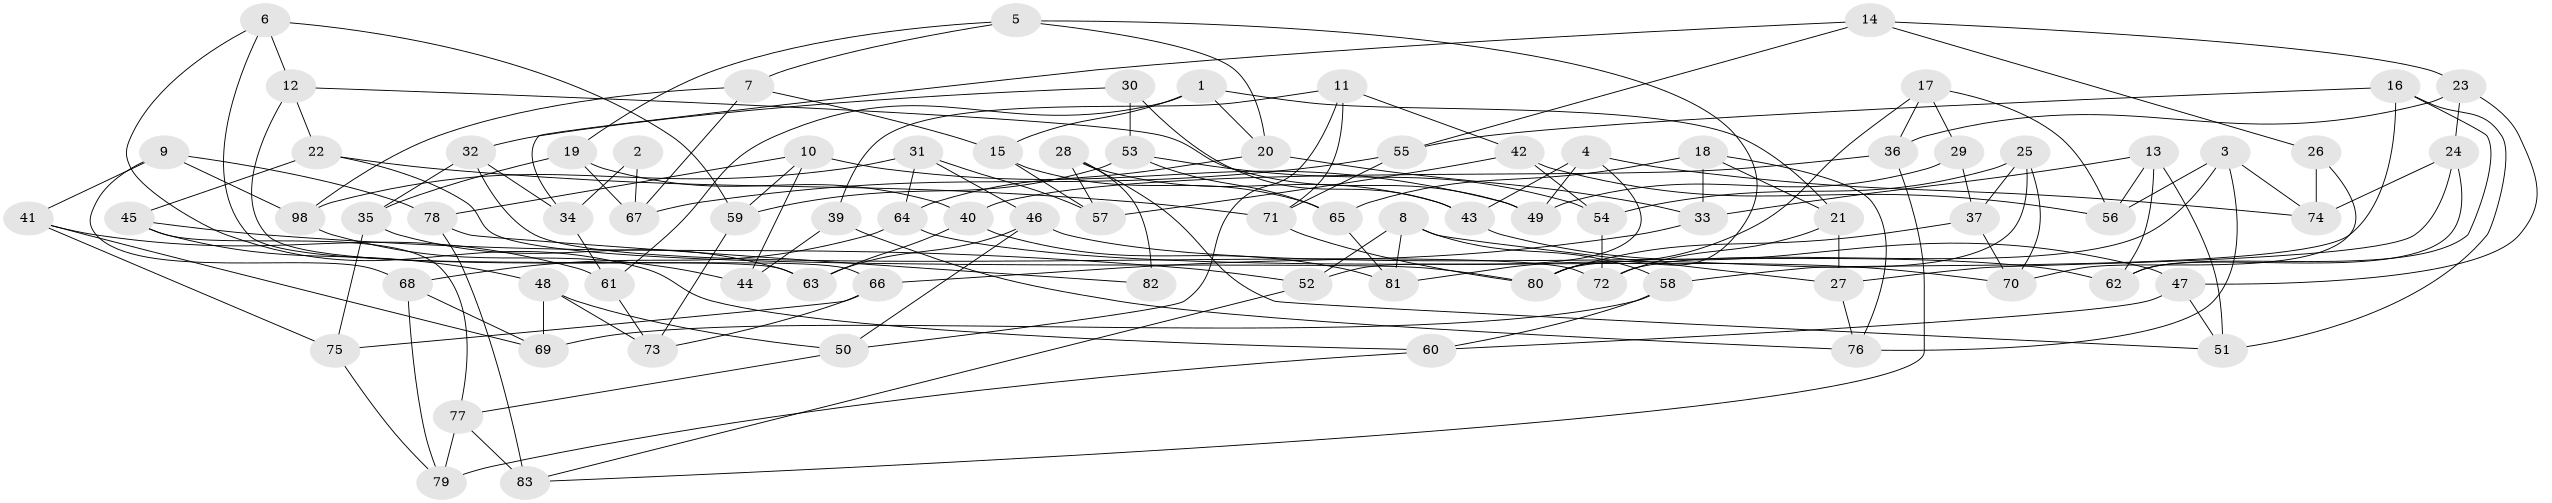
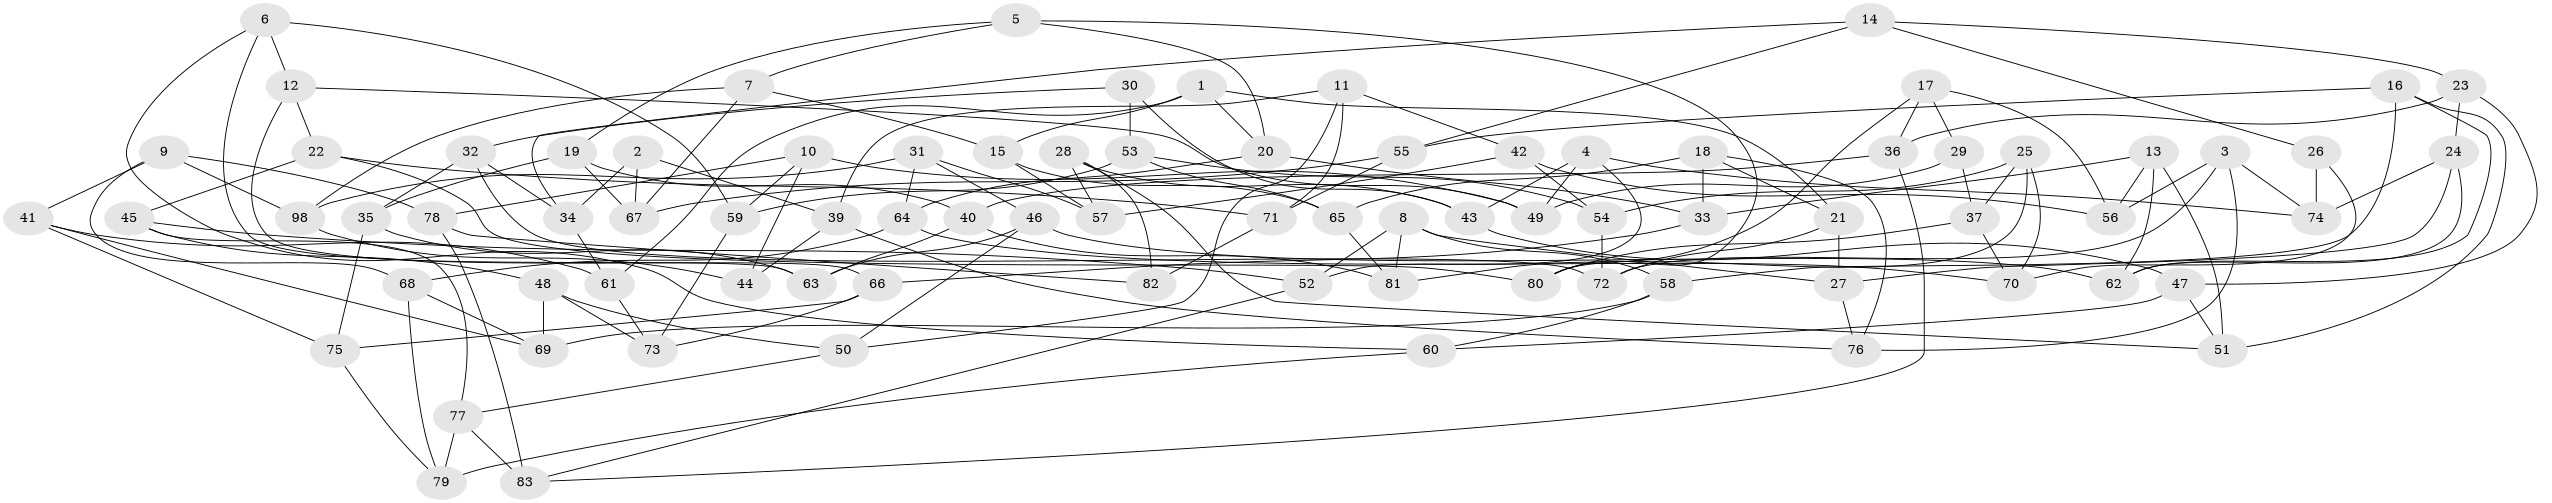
none -> (737, 185)
(1350, 248) -> (1222, 246)
